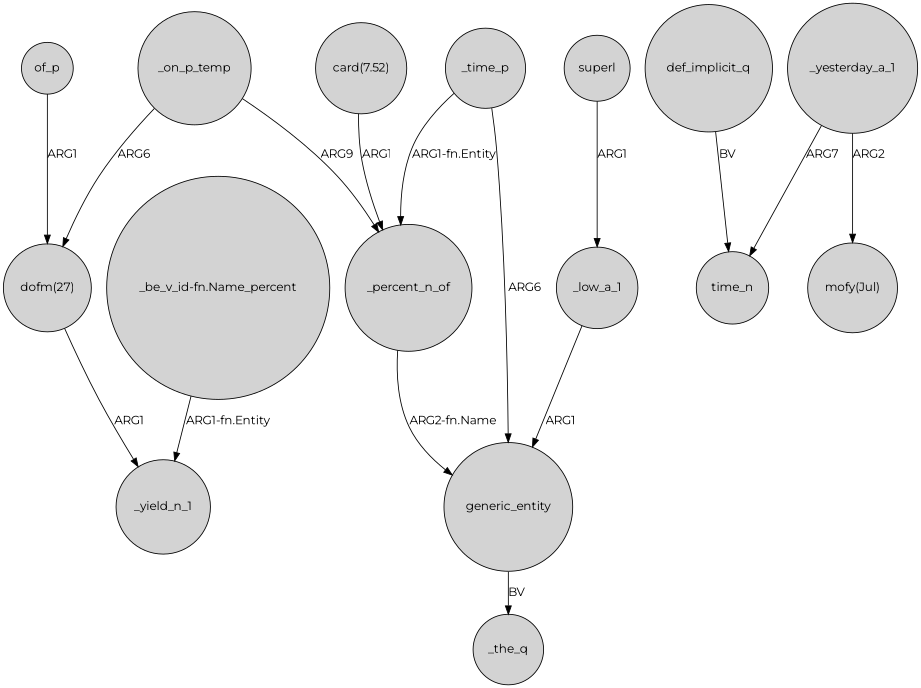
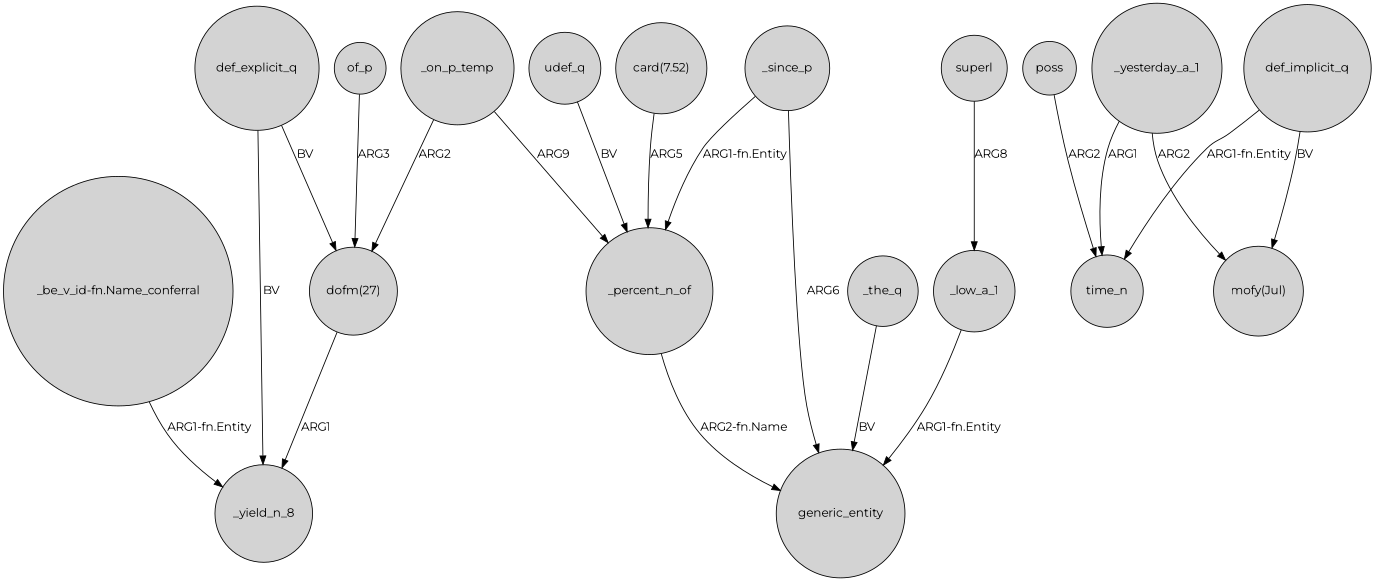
none -> (257, 68)
(486, 68) -> (787, 68)
none -> (565, 68)
none -> (1050, 68)
(63, 155) -> (374, 155)
(134, 155) -> (435, 155)
(377, 155) -> (667, 155)
(612, 155) -> (991, 155)
(727, 155) -> (1249, 155)
(823, 155) -> (1123, 155)
none -> (1289, 186)
(218, 288) -> (118, 291)
(561, 421) -> (959, 428)
(163, 507) -> (264, 514)
(508, 589) -> (865, 384)
